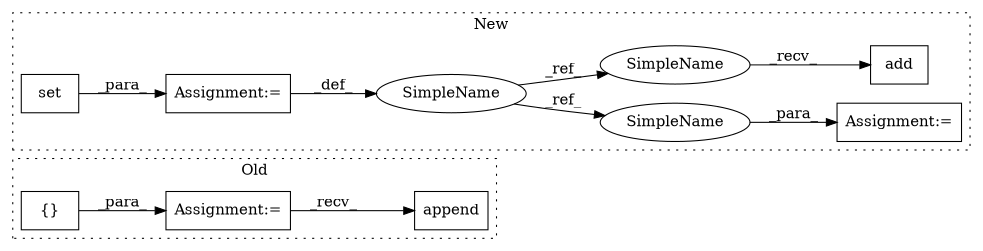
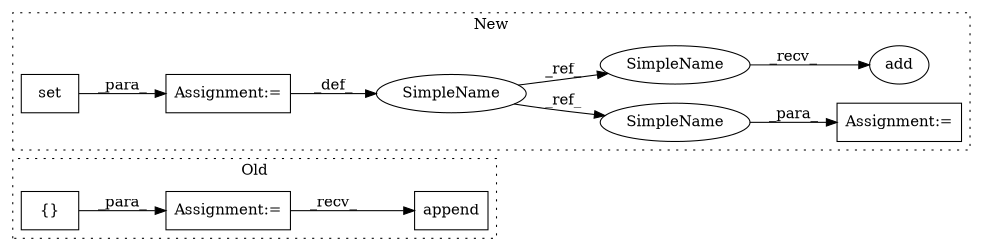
(899, 65) -> (899, 65)
